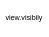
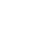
(24, 18) -> none
